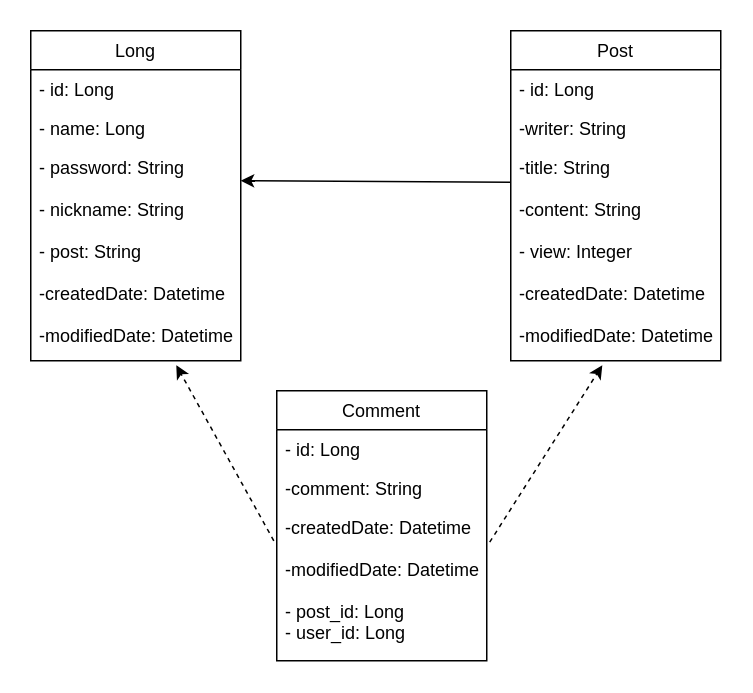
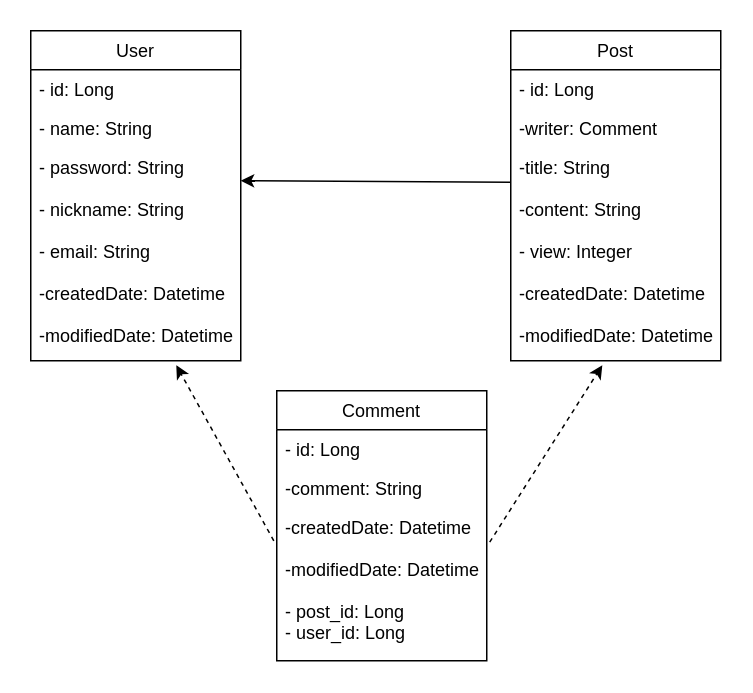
(135, 51) -> (135, 51)
(92, 129) -> (100, 129)
(585, 129) -> (593, 129)
(120, 168) -> (120, 168)
